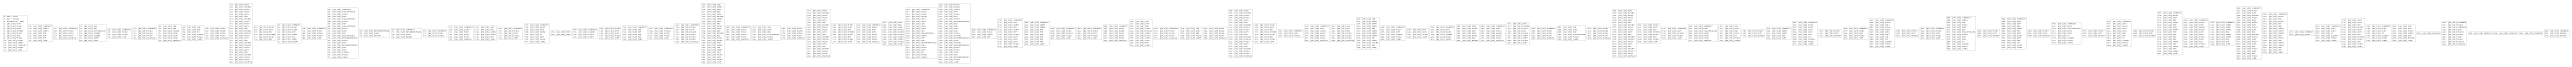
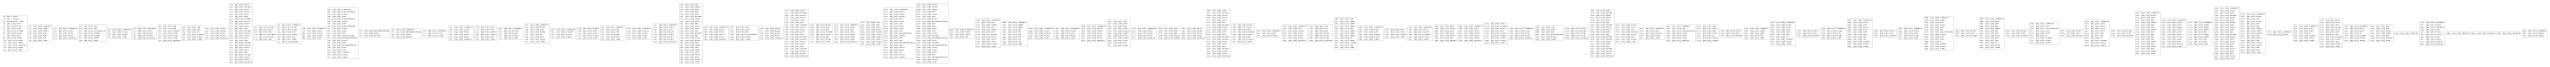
(561, 33) -> none
